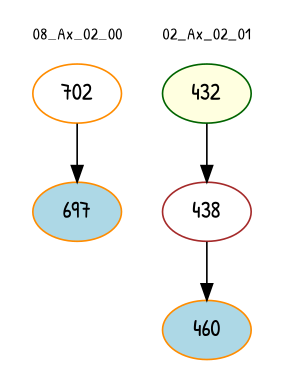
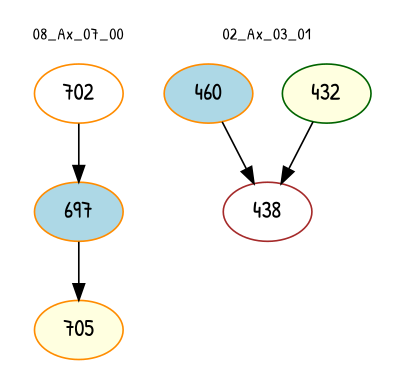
(78, 35) -> (79, 35)
(208, 35) -> (268, 35)
(207, 263) -> (234, 145)
none -> (79, 330)
